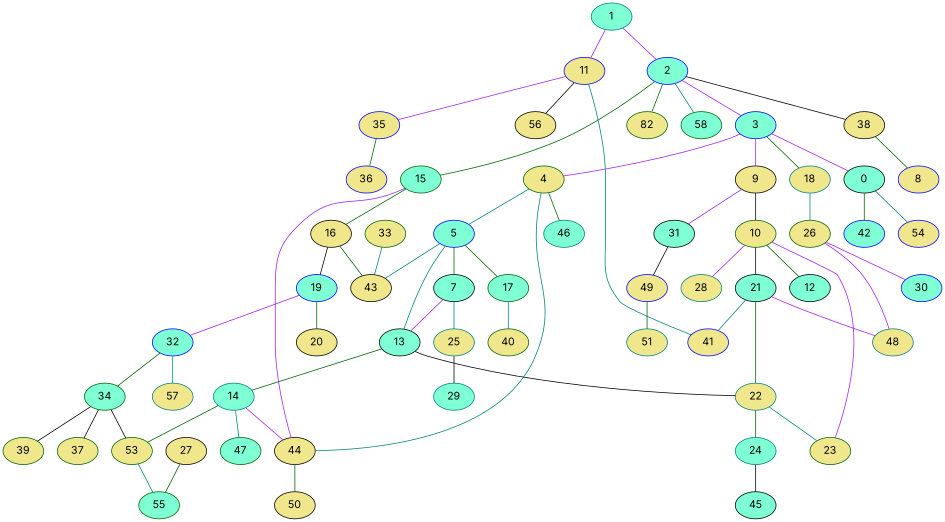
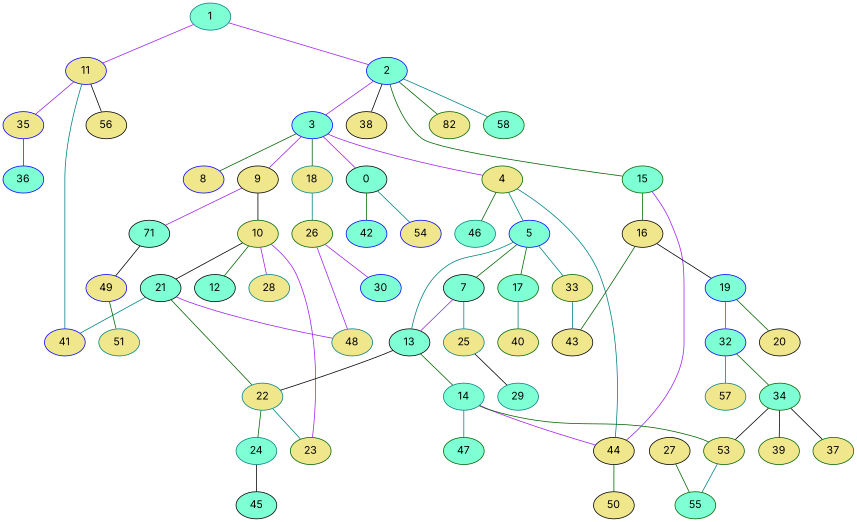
(891, 152) -> (258, 152)
(367, 179) -> (23, 179)
(674, 234) -> (149, 234)
(412, 261) -> (551, 261)
